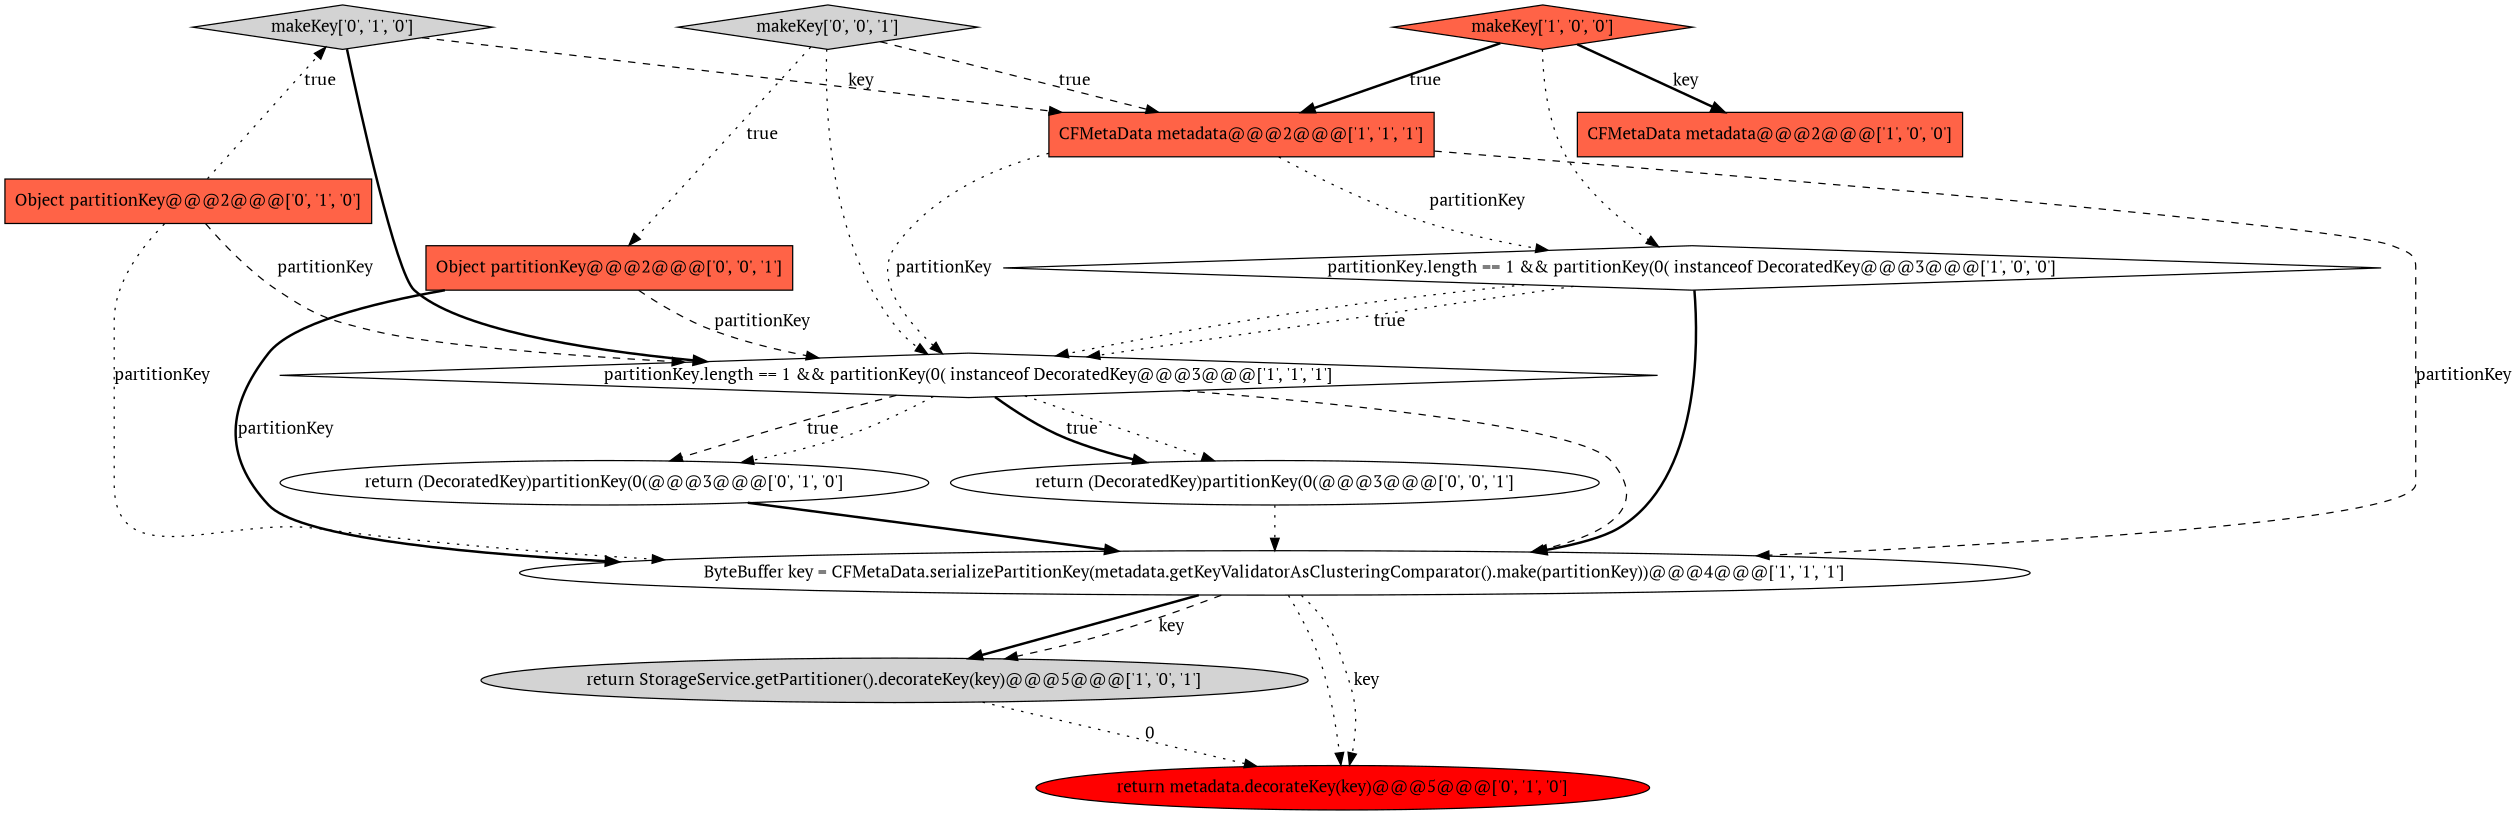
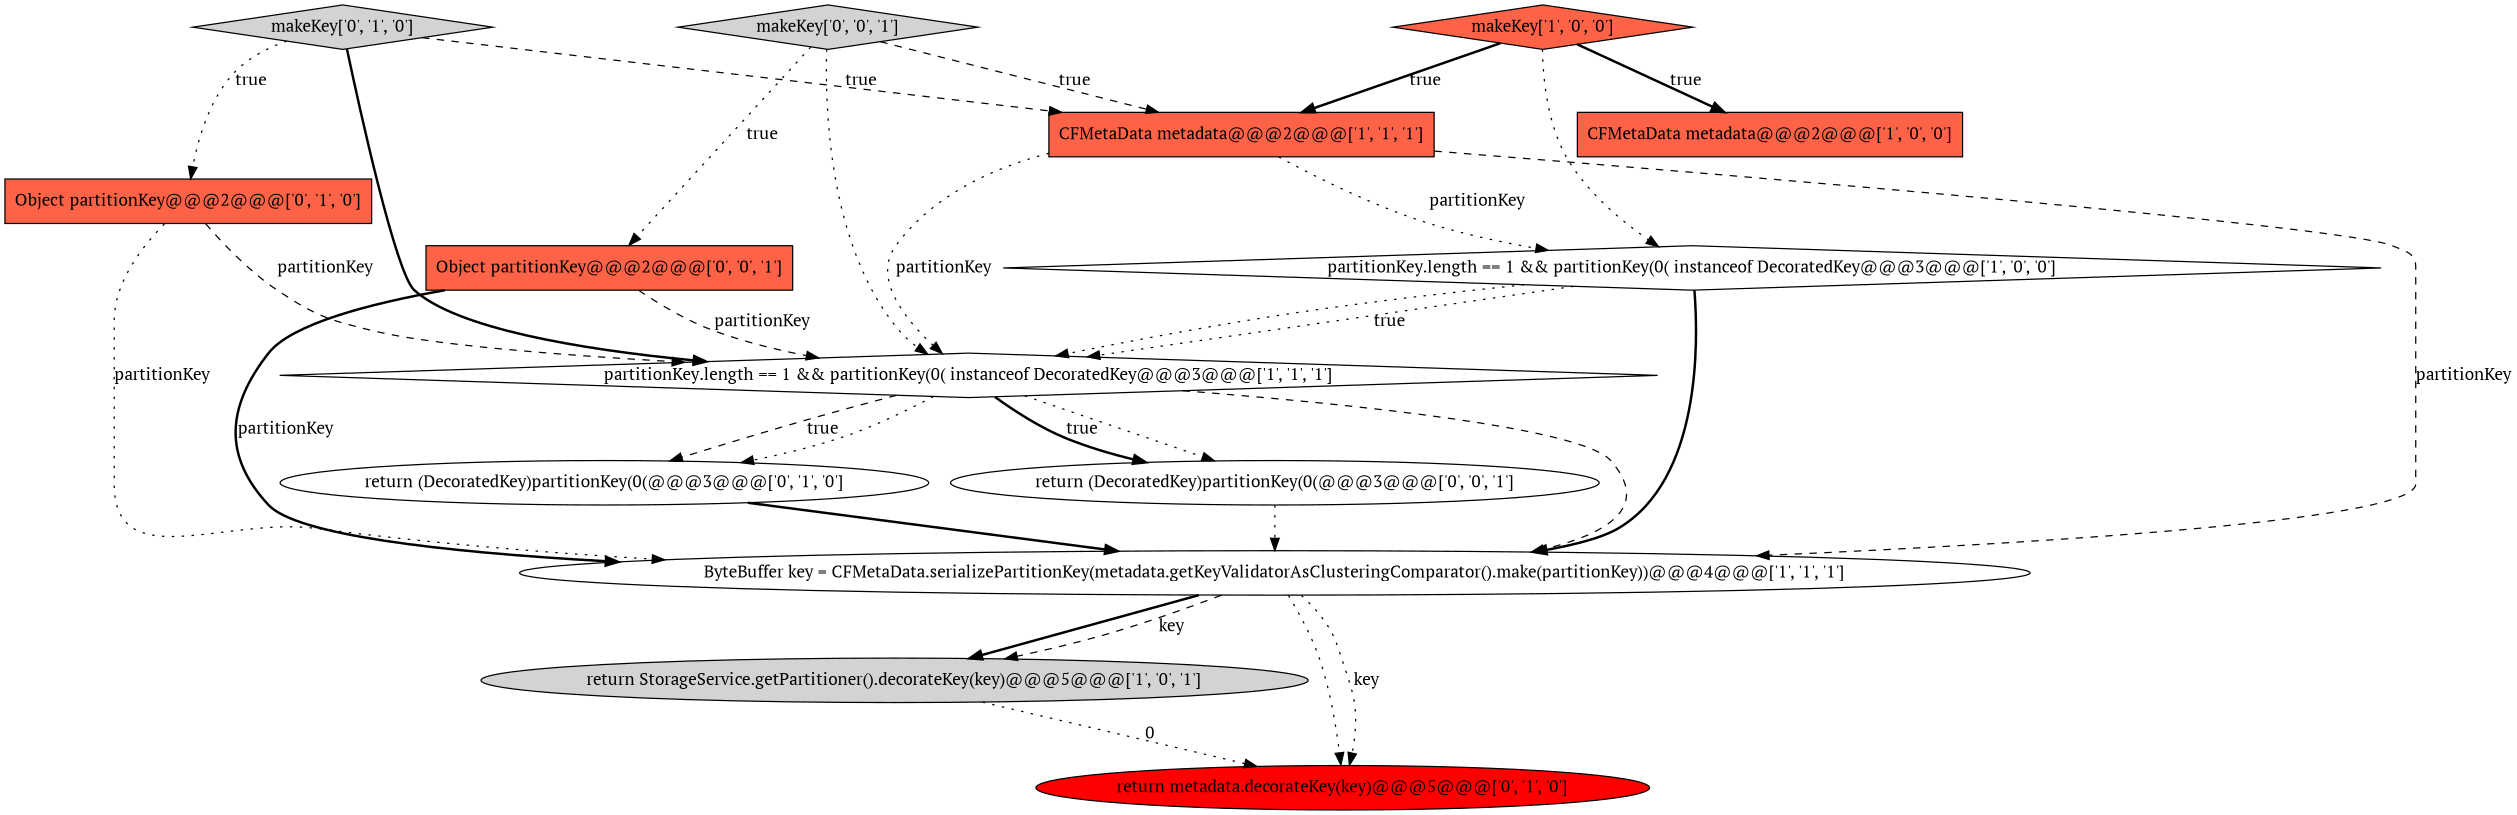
(861, 81) -> (861, 81)
(1686, 81) -> (1686, 81)
(262, 118) -> (221, 90)
